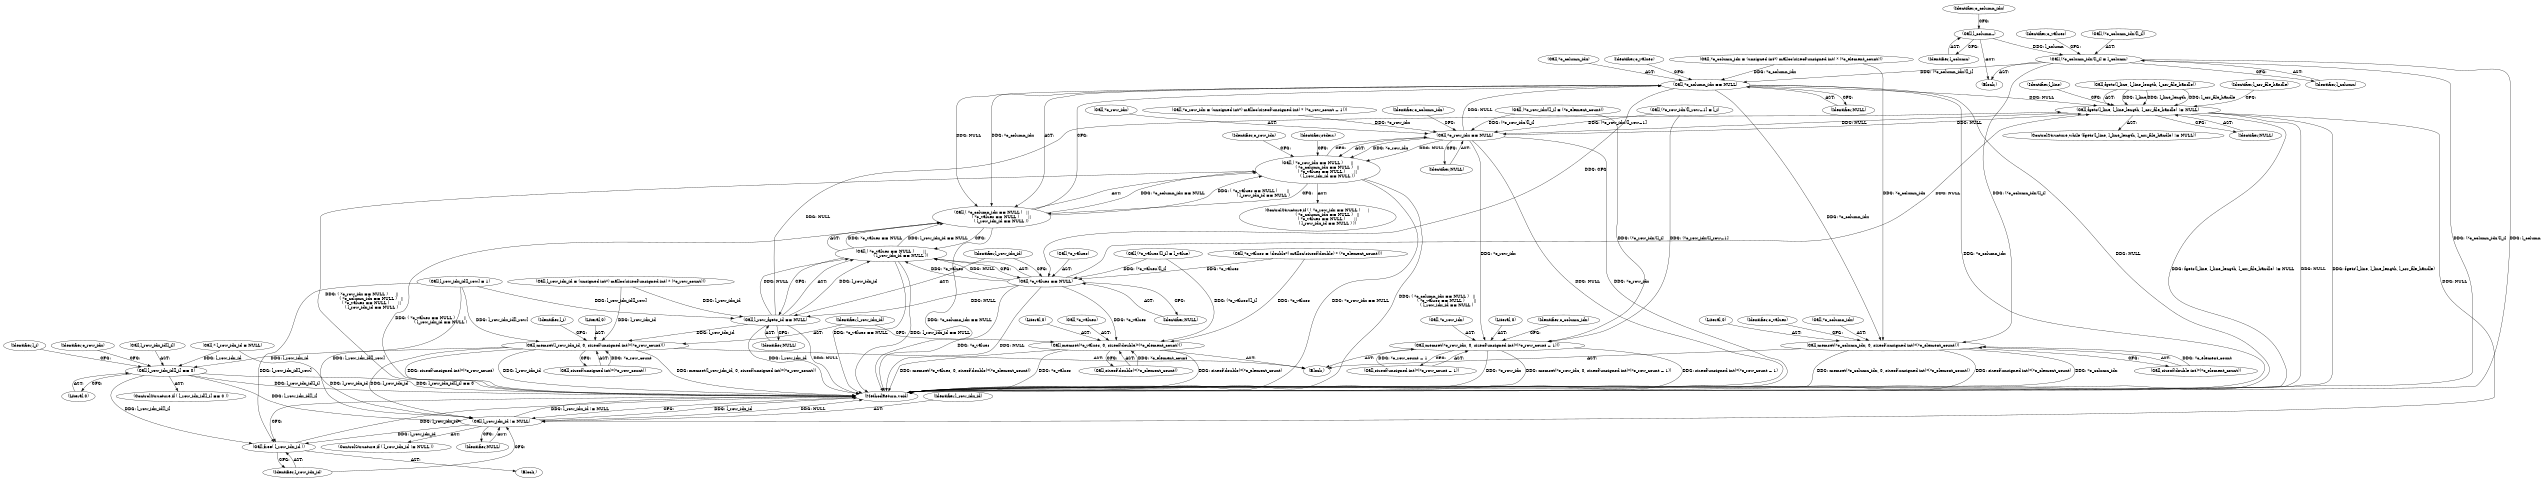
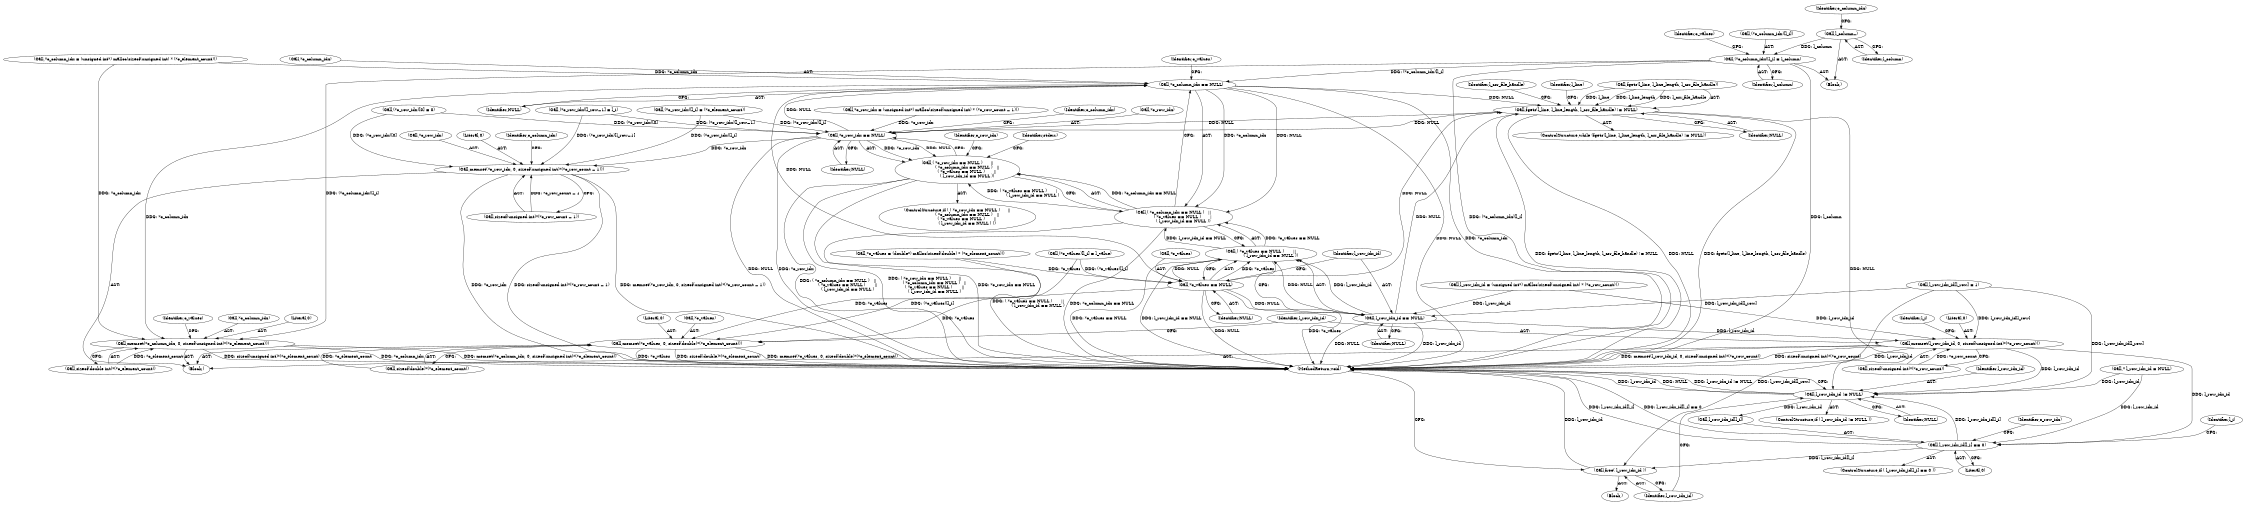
none -> (409, 110)
(1596, 170) -> (799, 170)
(775, 320) -> (1395, 319)
(389, 433) -> (1778, 407)
